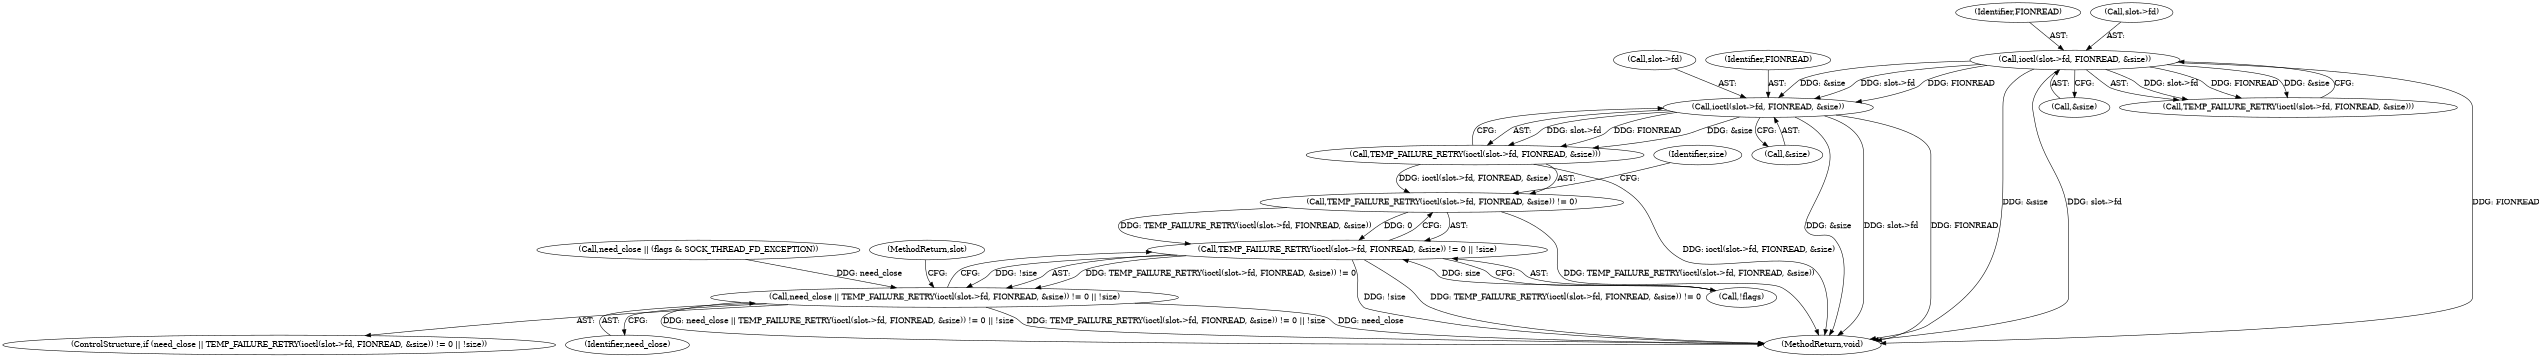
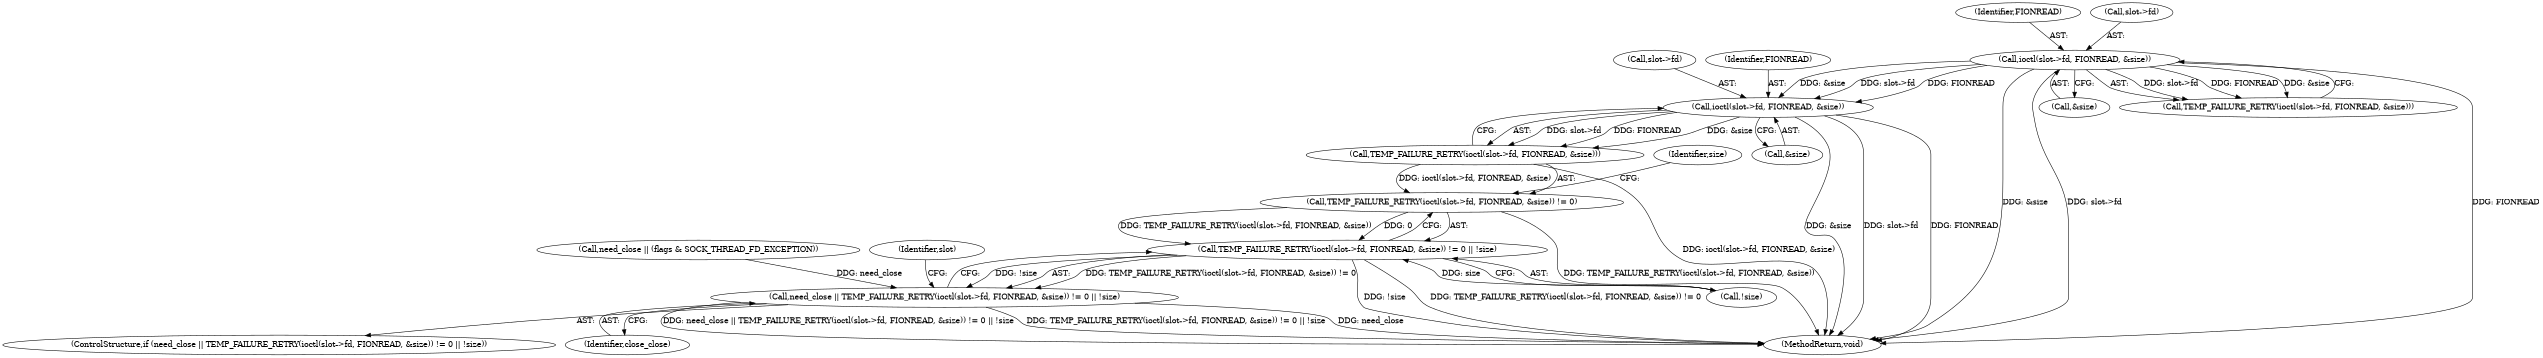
(927, 250) -> (927, 250)
(1741, 297) -> (1741, 297)
(627, 345) -> (627, 345)
